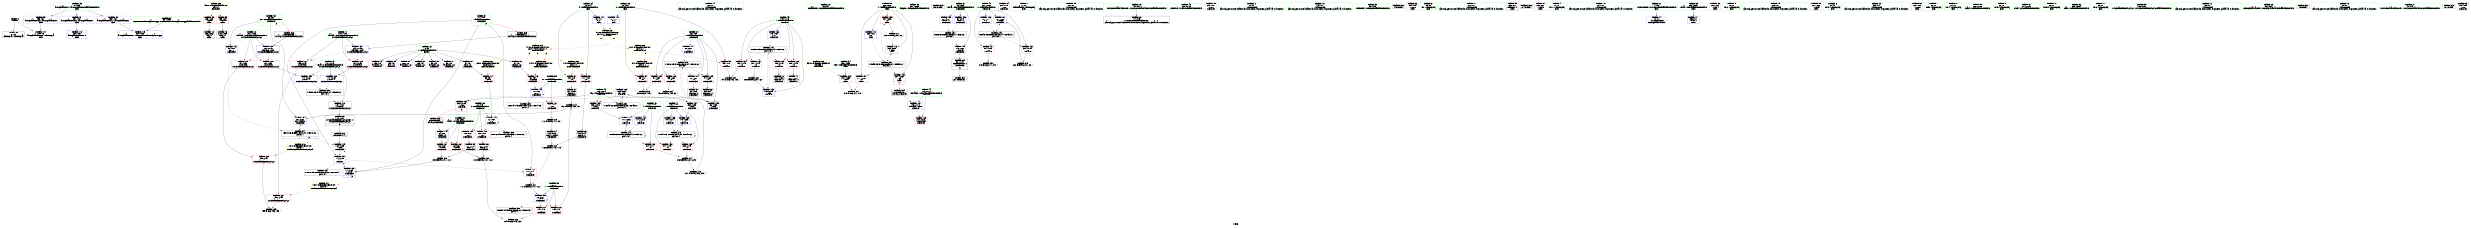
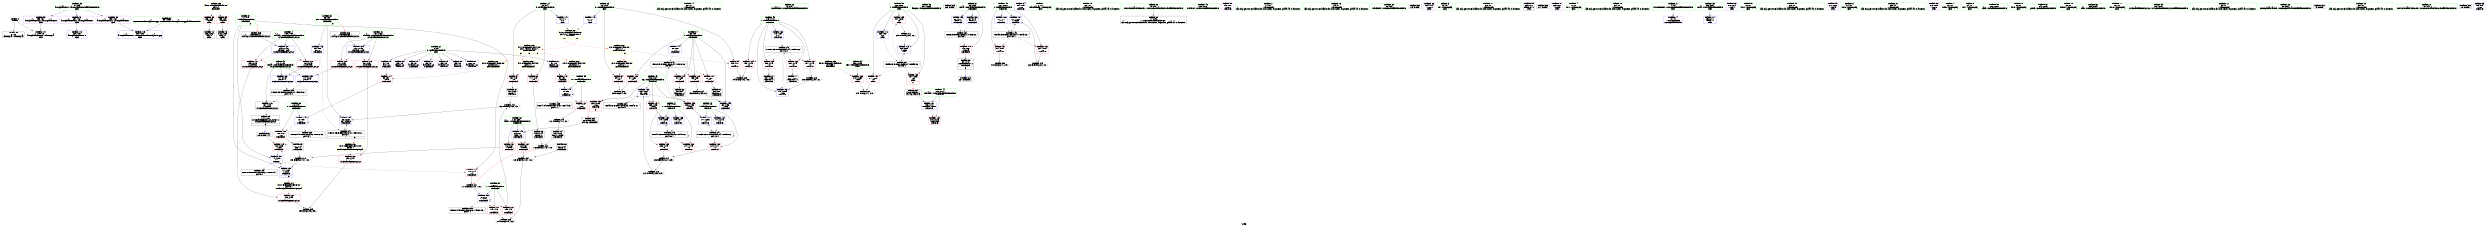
(427, 52) -> (436, 52)
(571, 95) -> (512, 95)
(612, 99) -> (648, 85)
(482, 134) -> none
